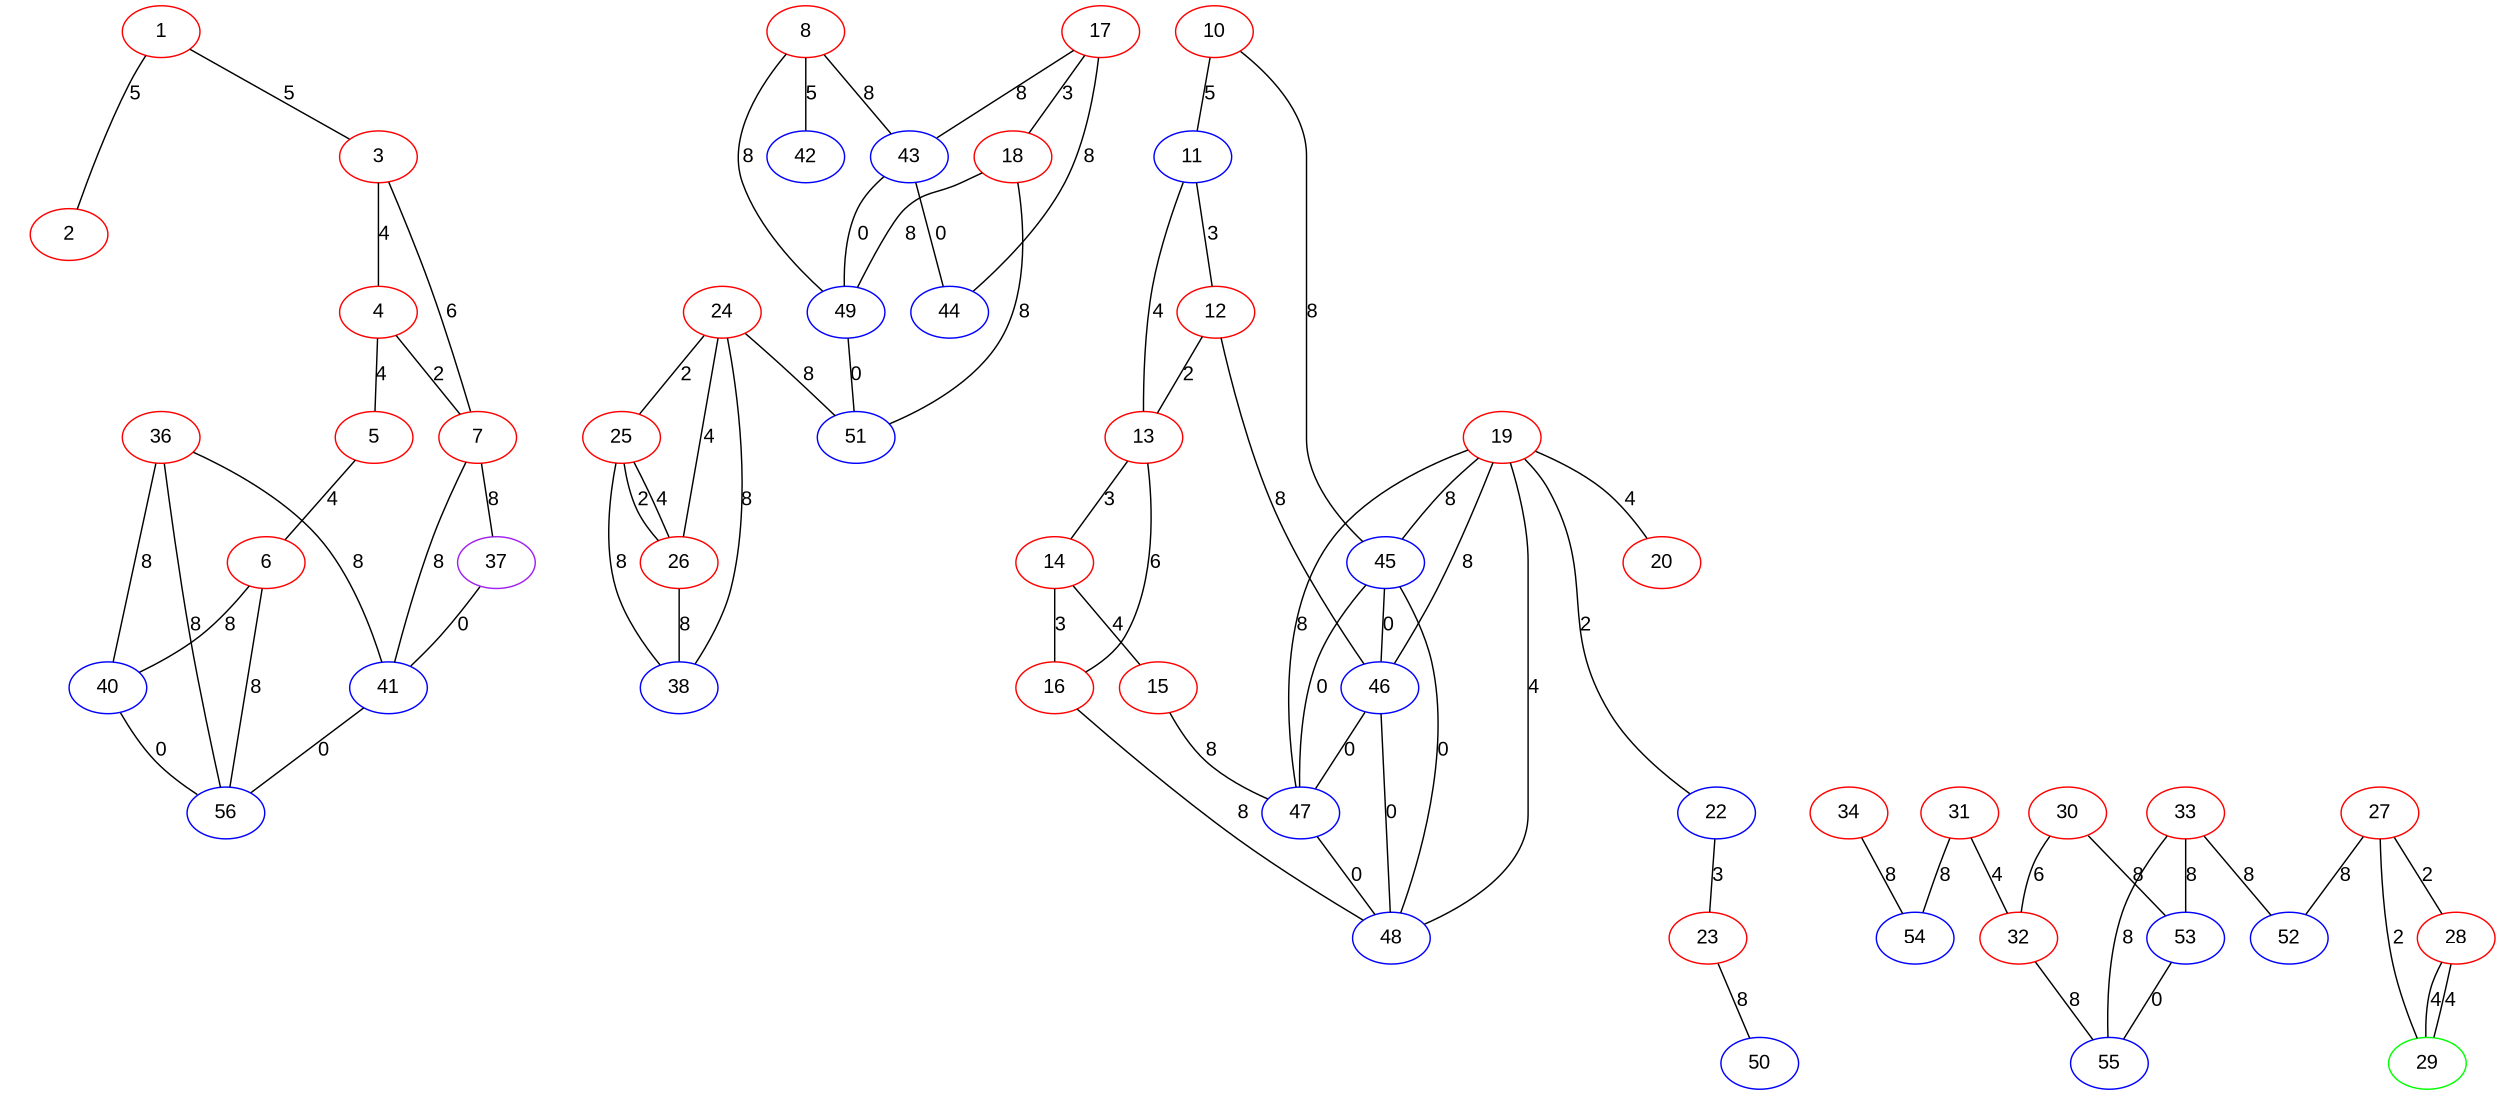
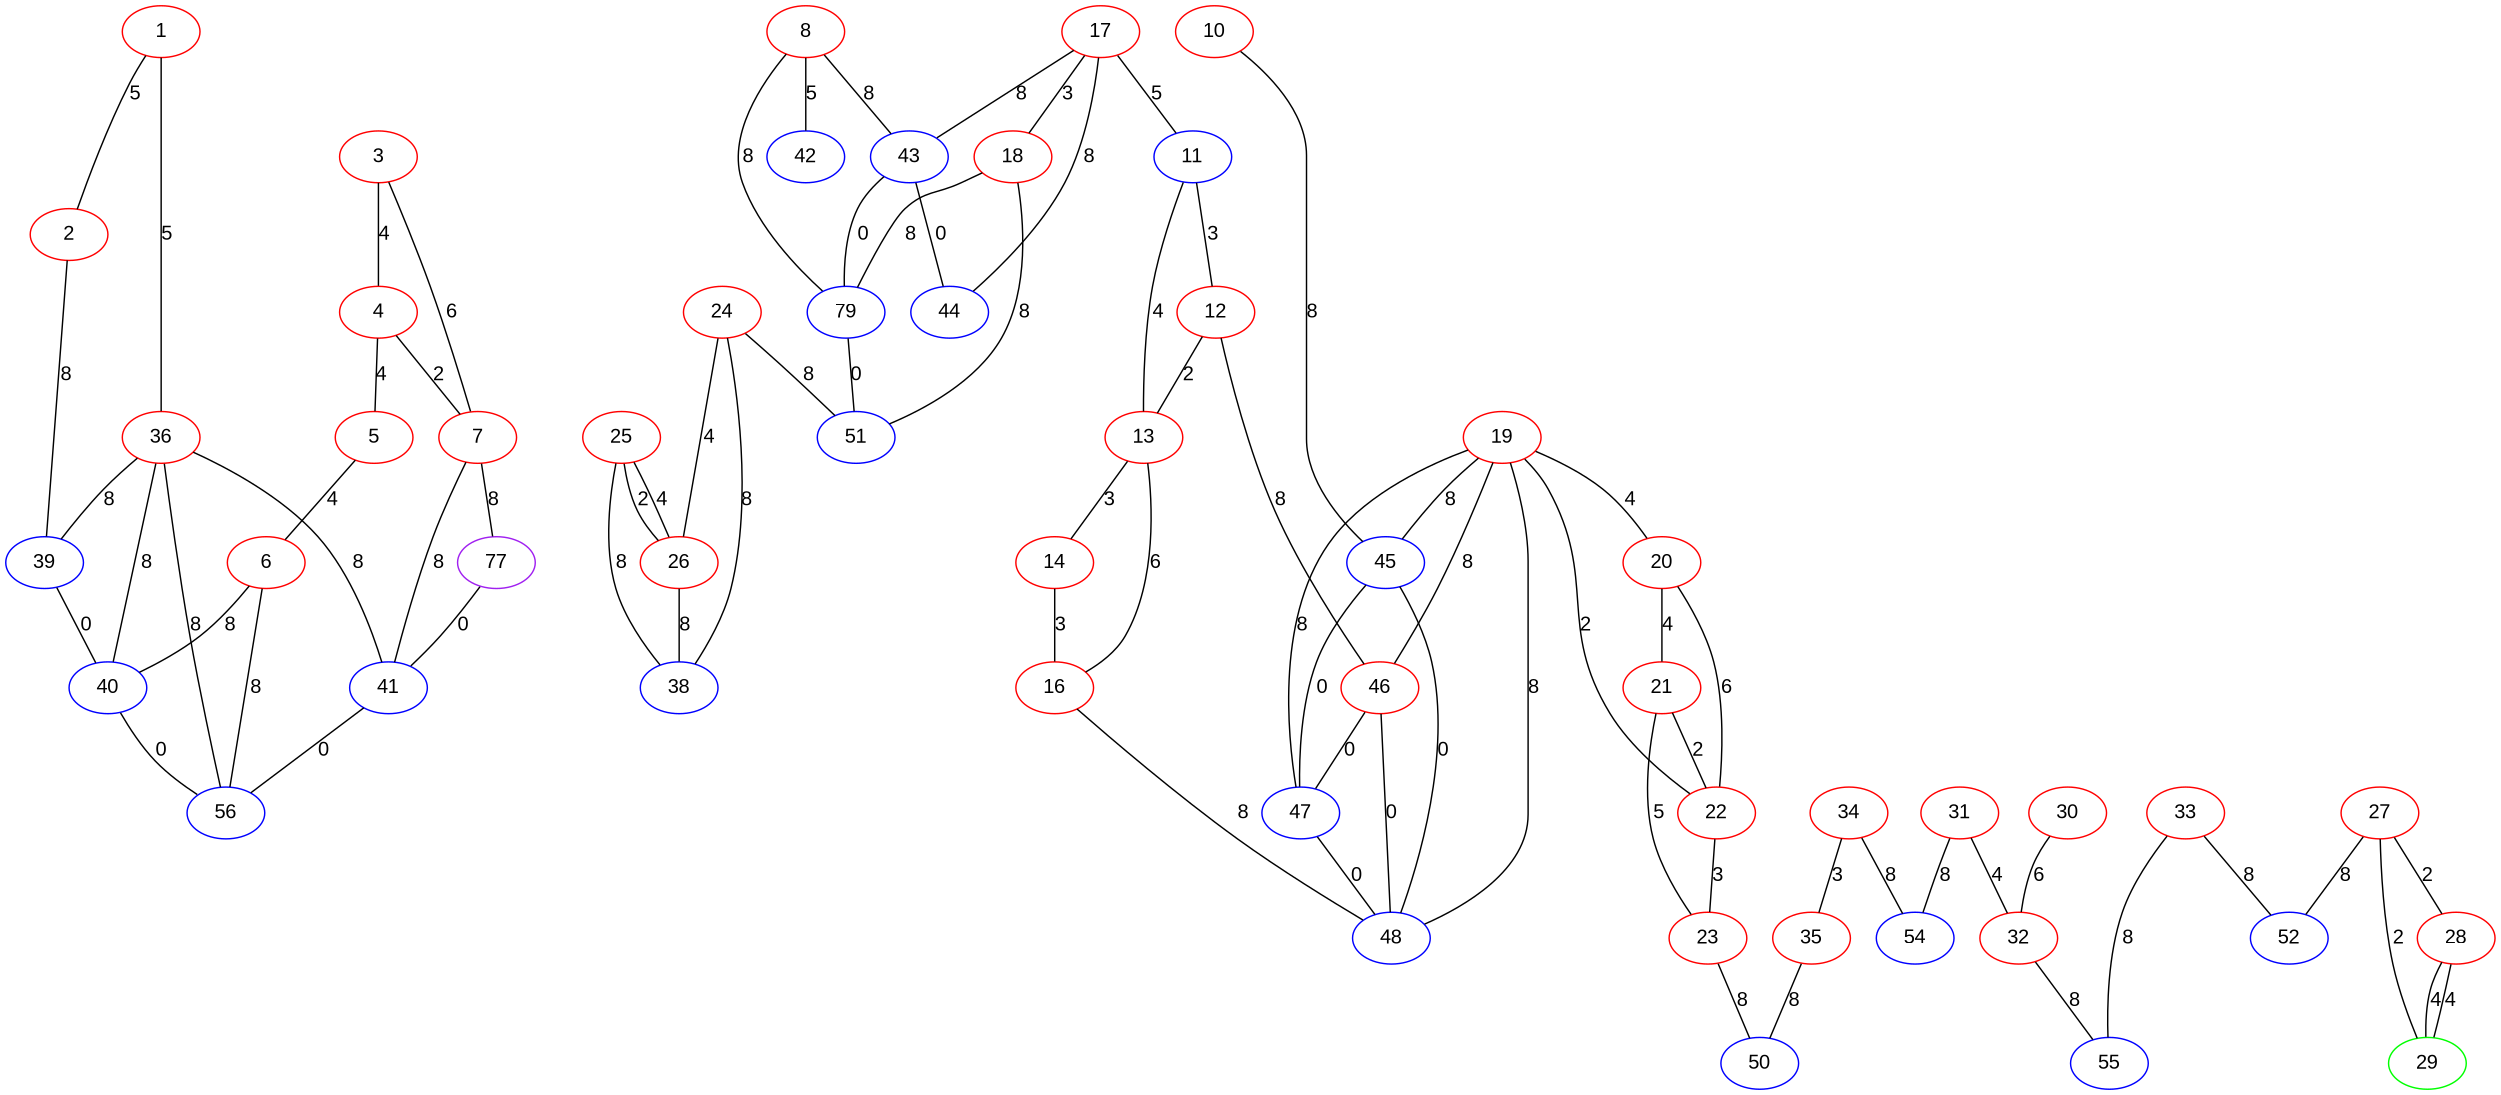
(270, 94) -> (161, 234)
(1204, 94) -> (1147, 94)
(846, 312) -> (846, 312)
(672, 375) -> none
none -> (45, 563)
(496, 563) -> (496, 563)
(1383, 625) -> none
none -> (1718, 682)
(1158, 688) -> none
(1380, 688) -> (1380, 688)
(1534, 688) -> (1534, 688)
none -> (1662, 688)
(1717, 813) -> (1717, 813)
none -> (1812, 938)
(2186, 938) -> none
